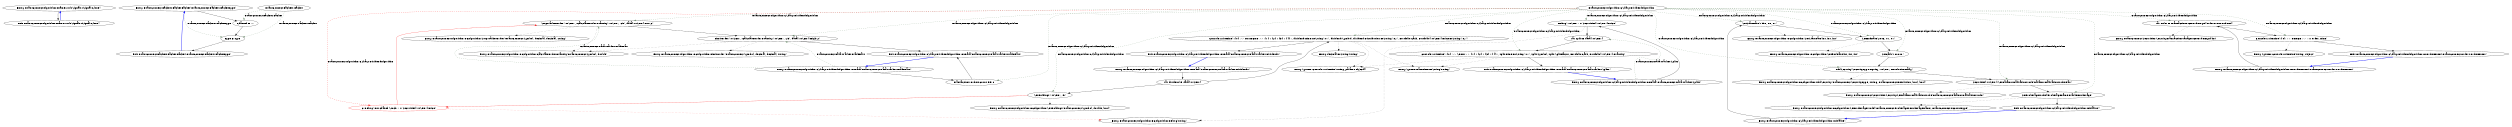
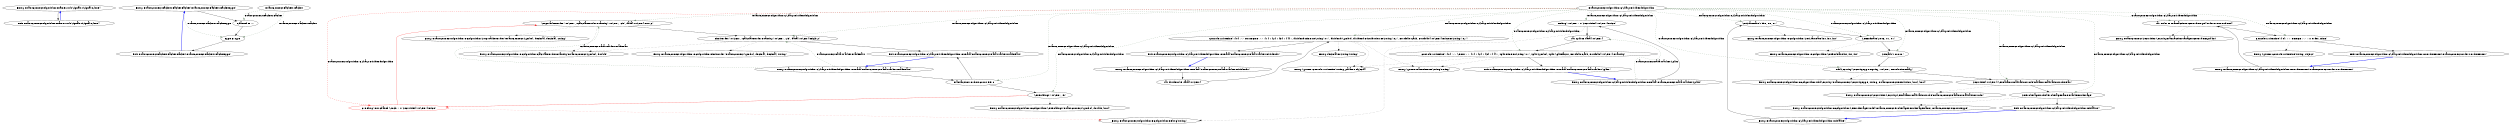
(1116, 89) -> (1012, 89)
